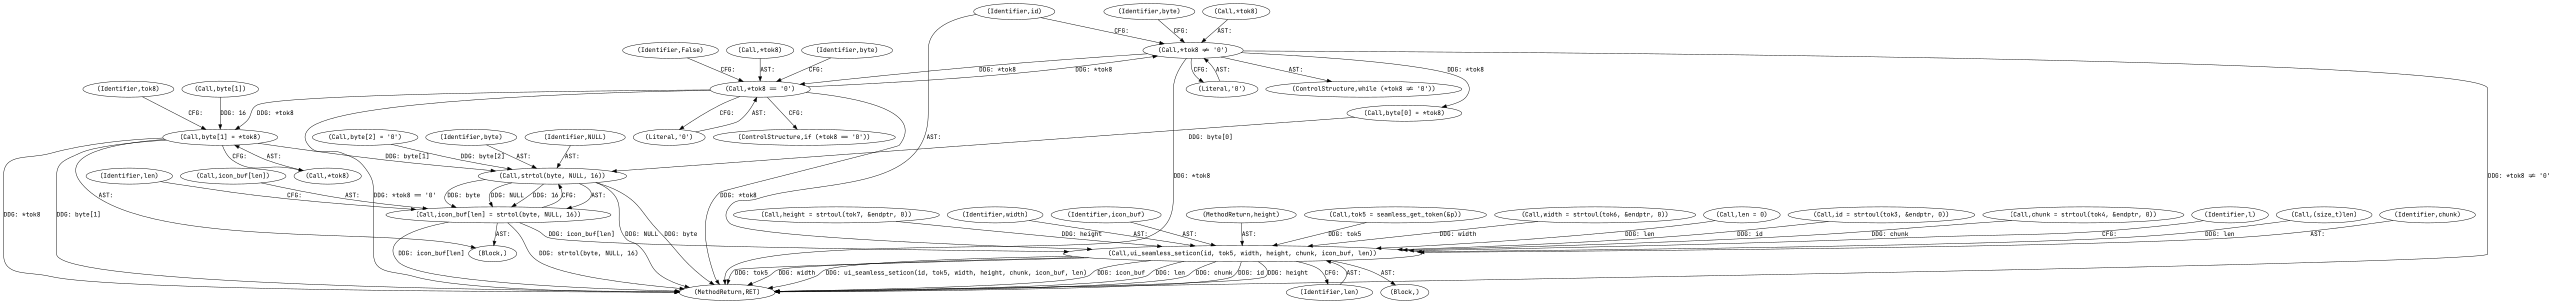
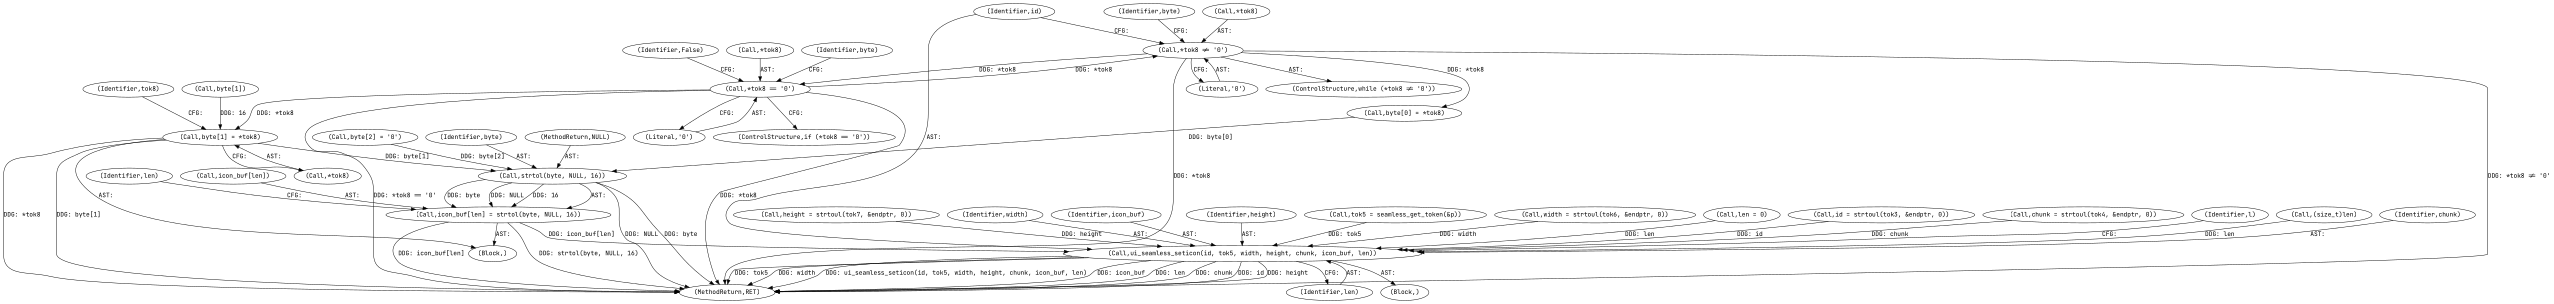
(575, 137) -> (575, 137)
(557, 202) -> none
(1241, 215) -> (1241, 215)
